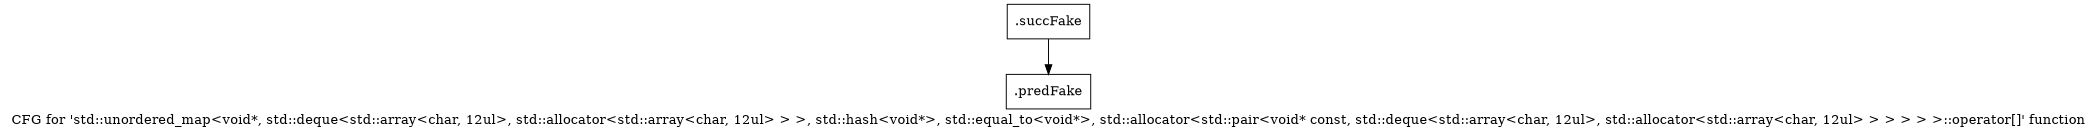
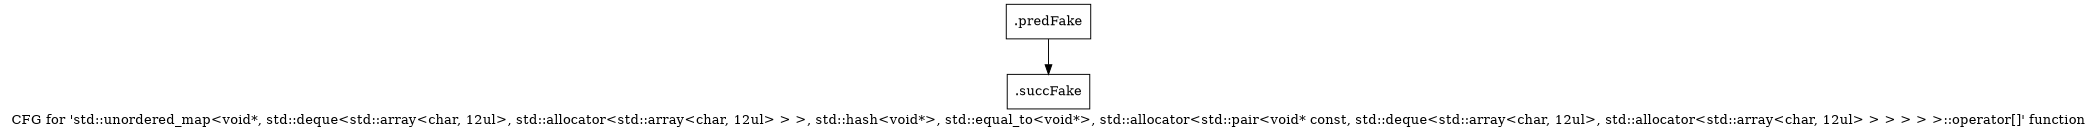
(1048, 52) -> (1048, 52)
